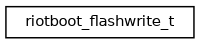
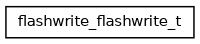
(100, 22) -> (100, 22)
